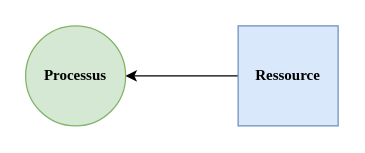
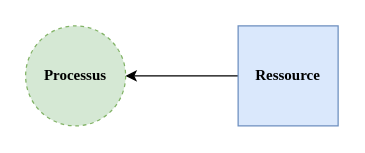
(76, 76) -> (76, 76)
